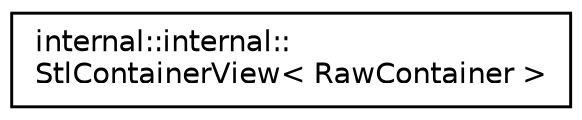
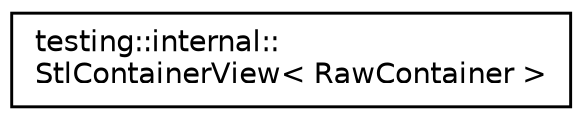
(291, 60) -> (291, 60)
